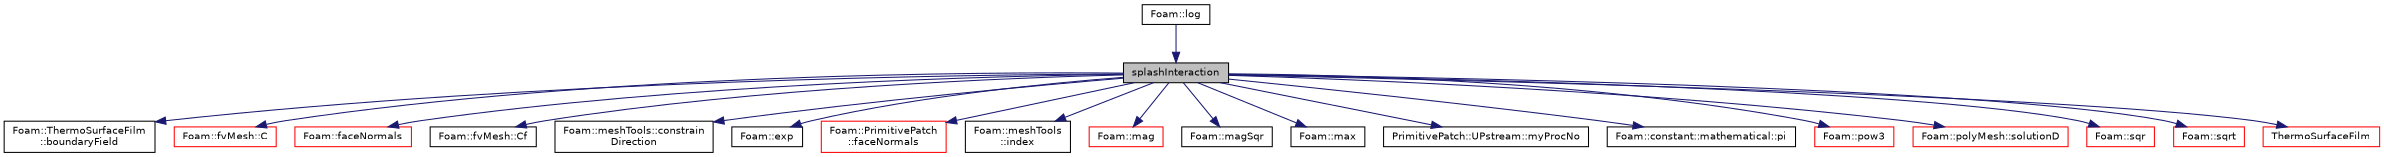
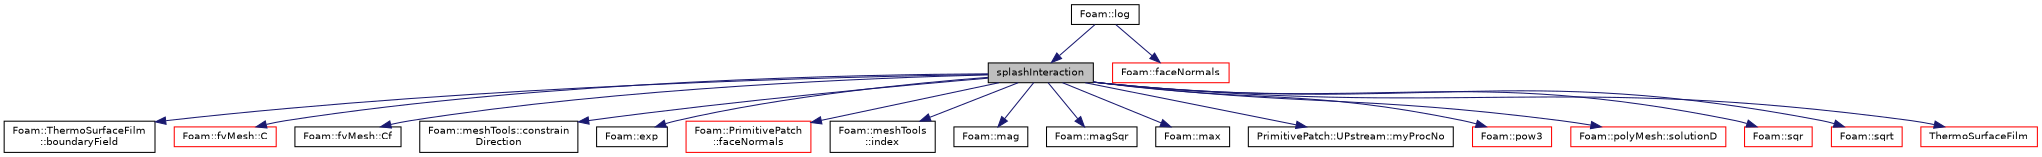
(760, 88) -> (1134, 40)
(1126, 137) -> (991, 137)
(1701, 137) -> none
